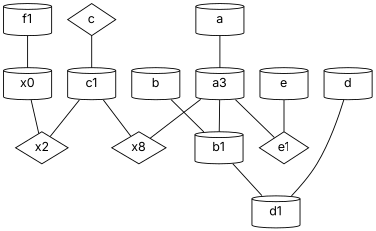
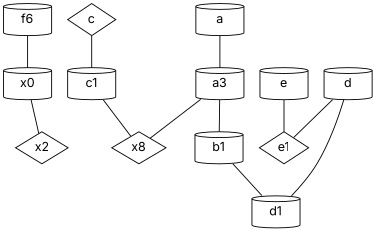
(28, 20) -> (28, 20)
(156, 84) -> none
(65, 118) -> none
(255, 119) -> (313, 119)
